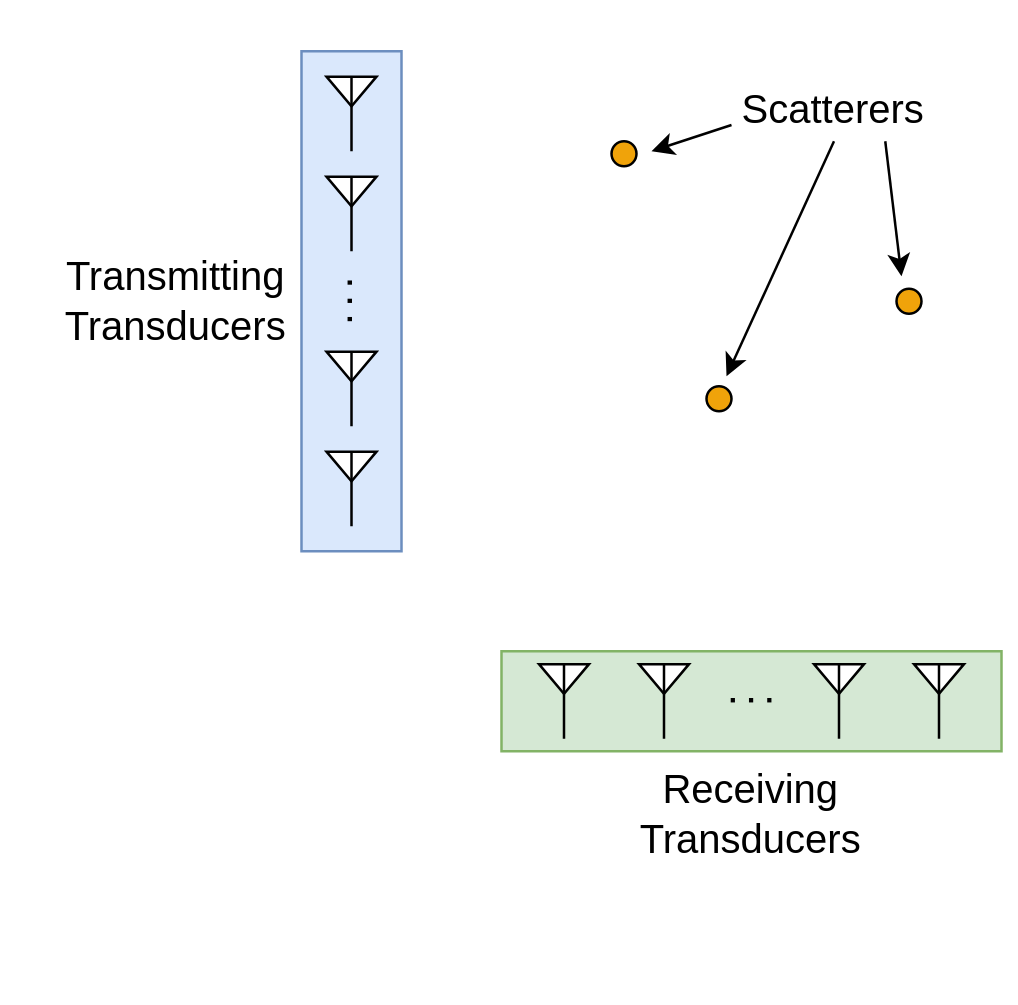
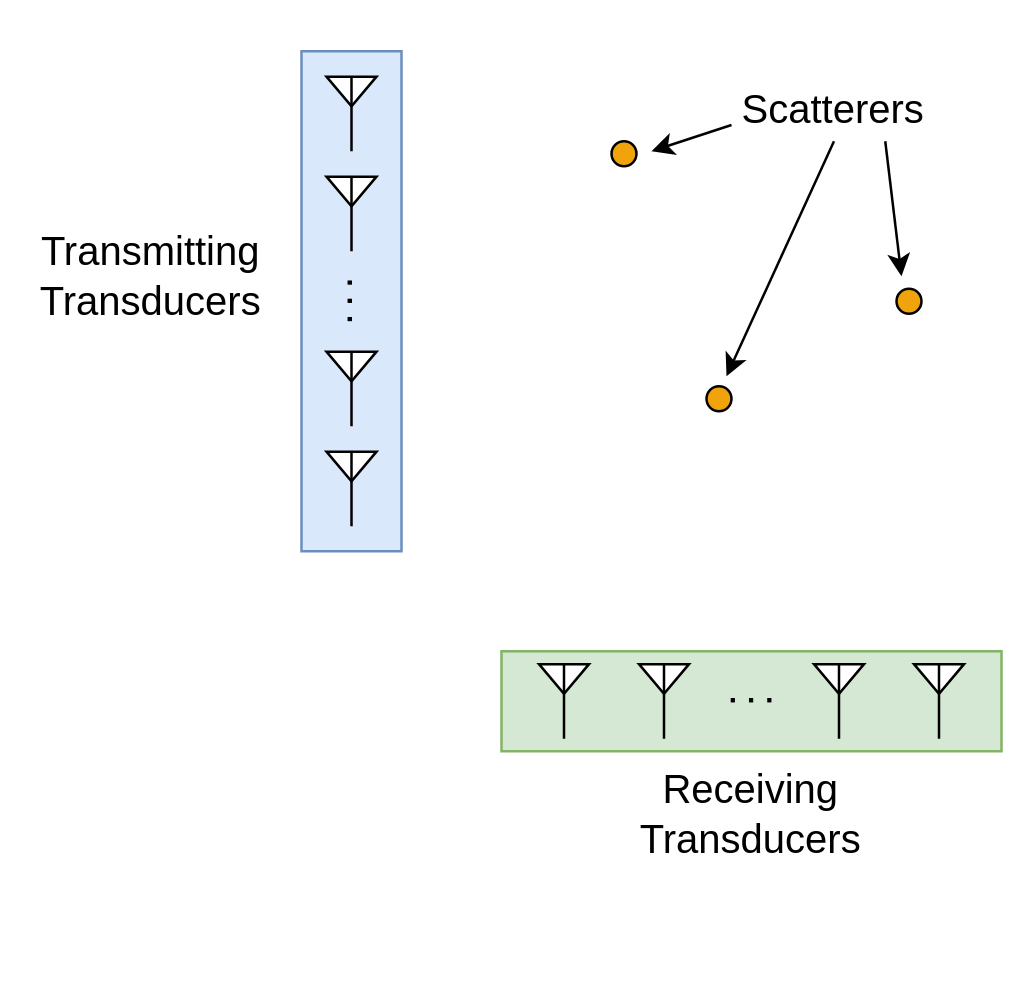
(176, 301) -> (151, 276)
